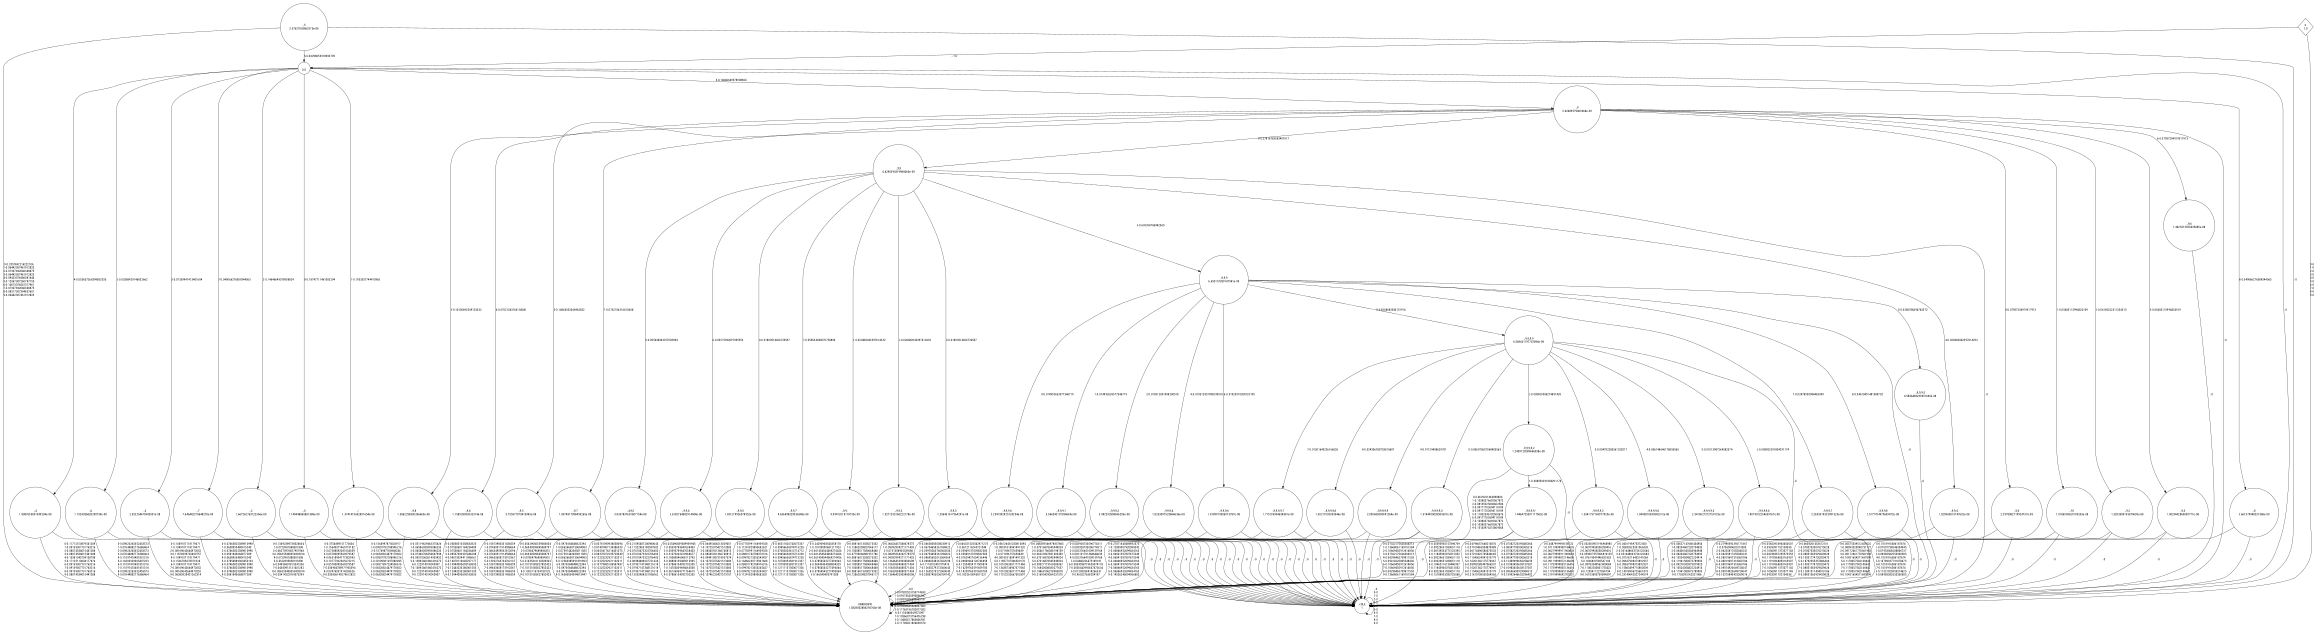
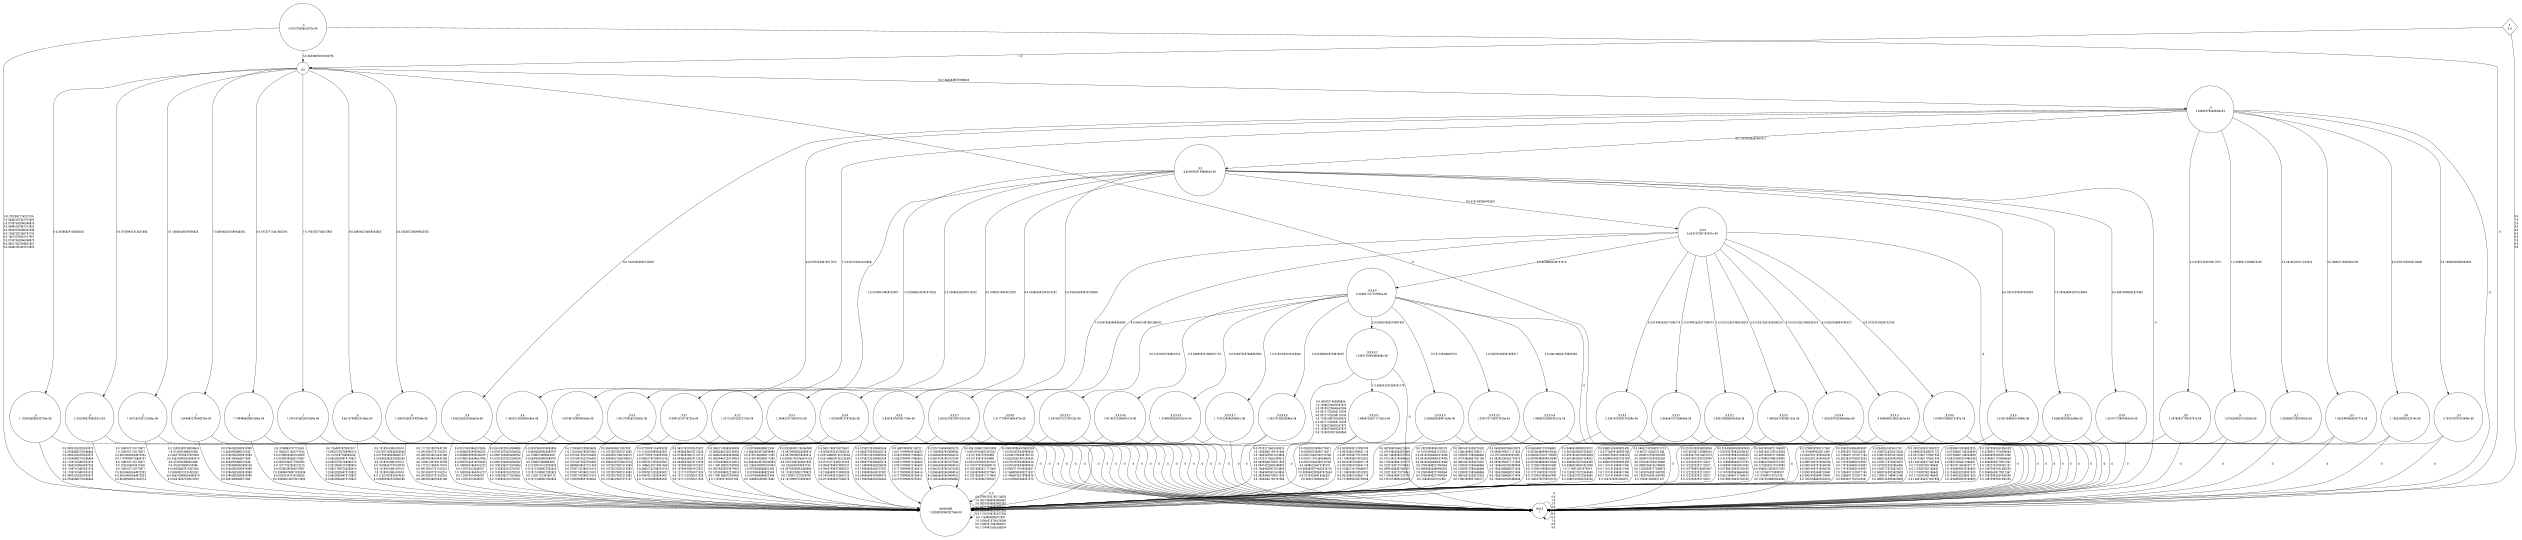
none -> (1783, 417)
none -> (2121, 417)
none -> (1582, 482)
none -> (676, 500)
